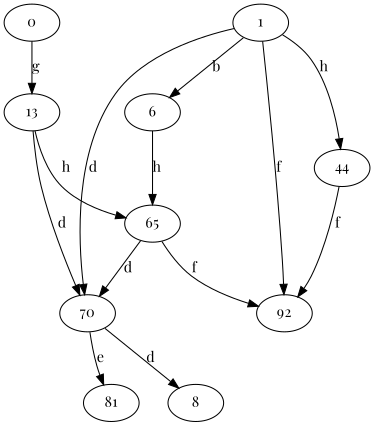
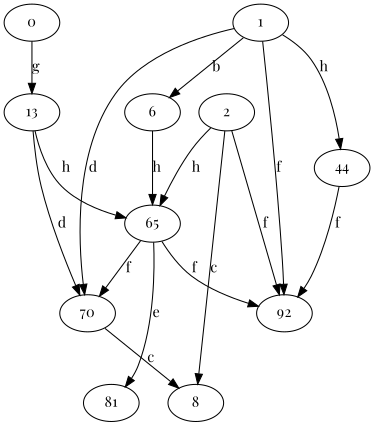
none -> (227, 112)
(128, 268) -> (128, 268)
(94, 354) -> (151, 312)
(151, 358) -> (151, 358)
